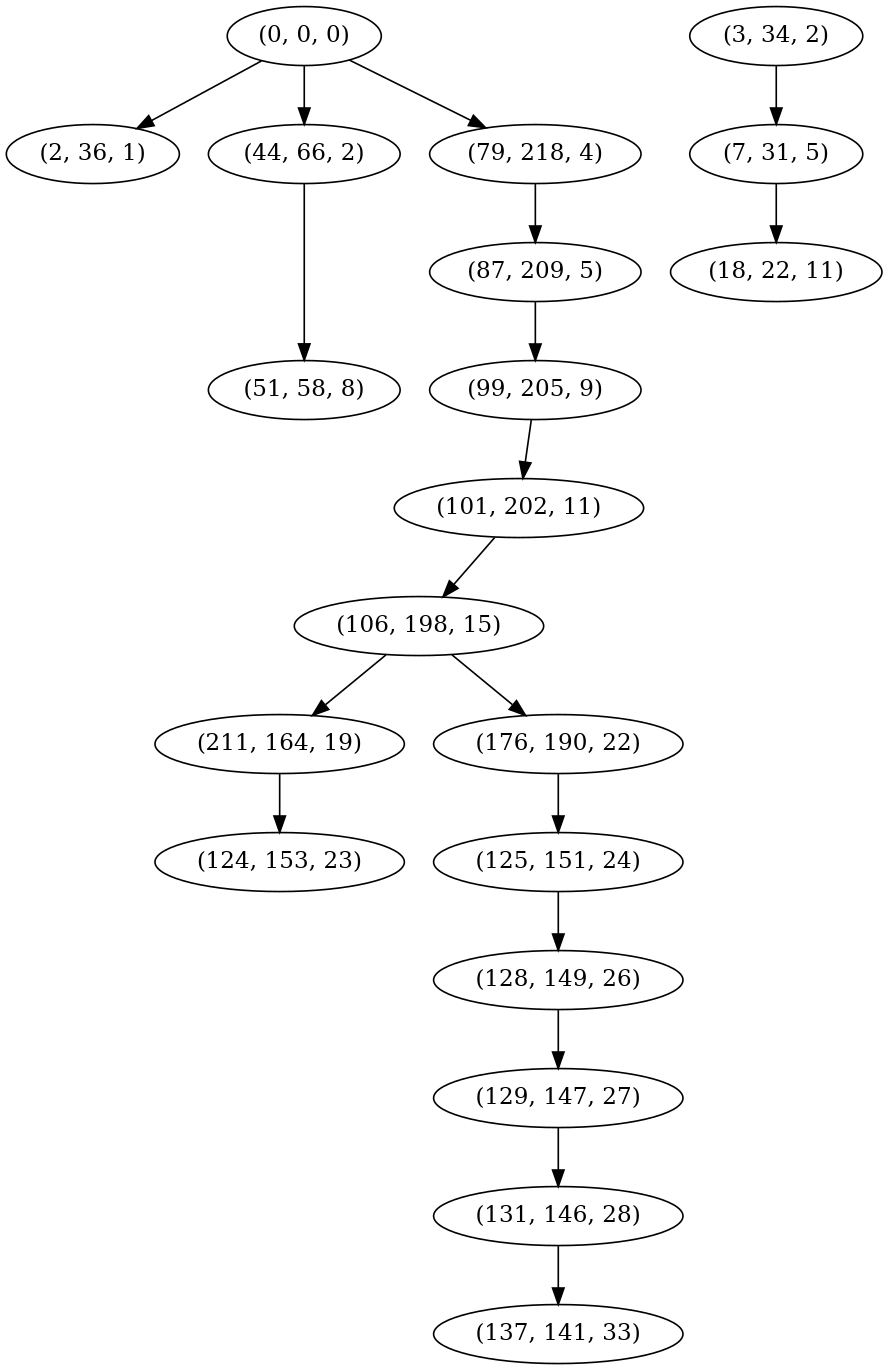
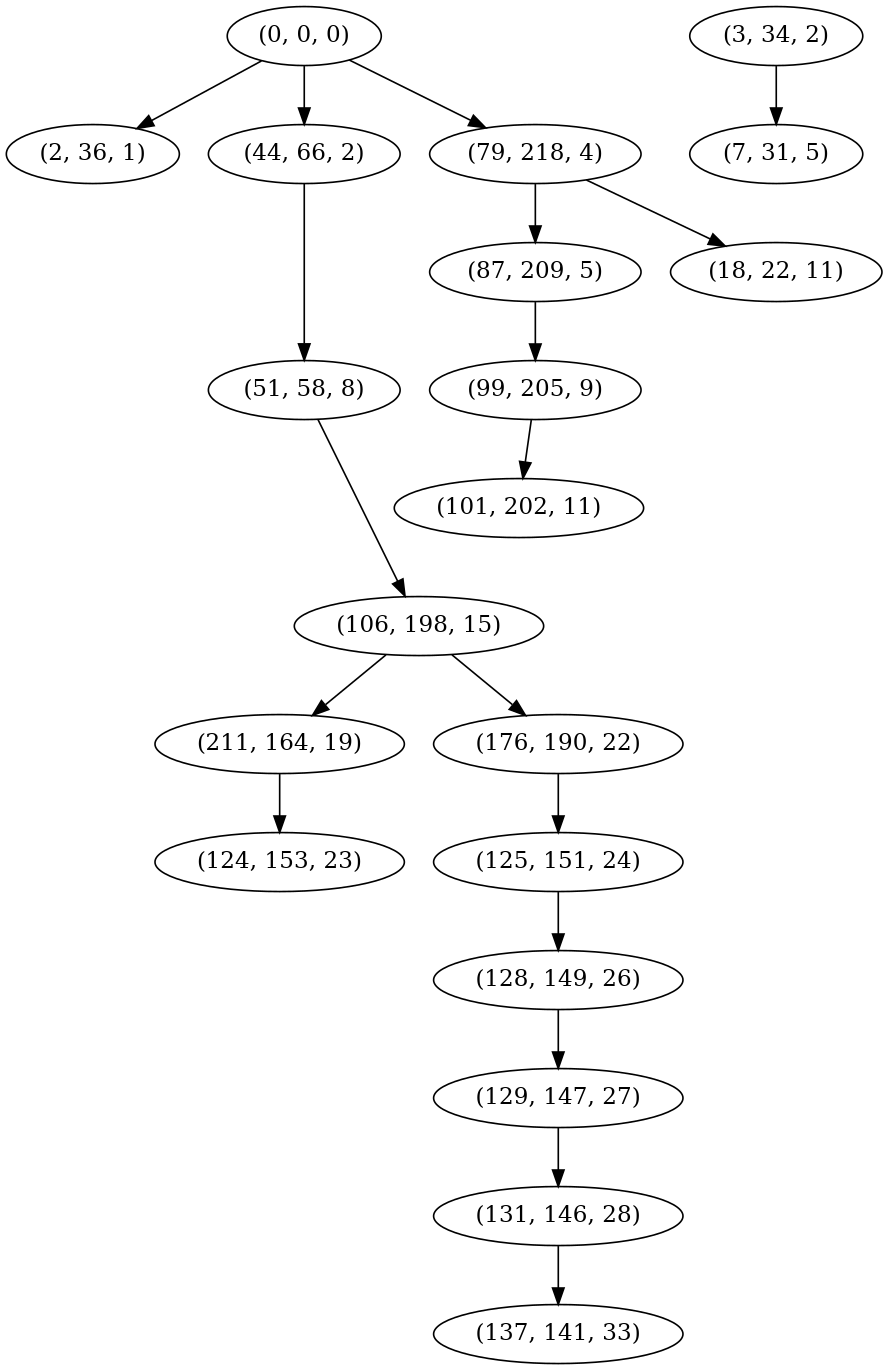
(776, 205) -> (648, 210)
(474, 561) -> (358, 500)
